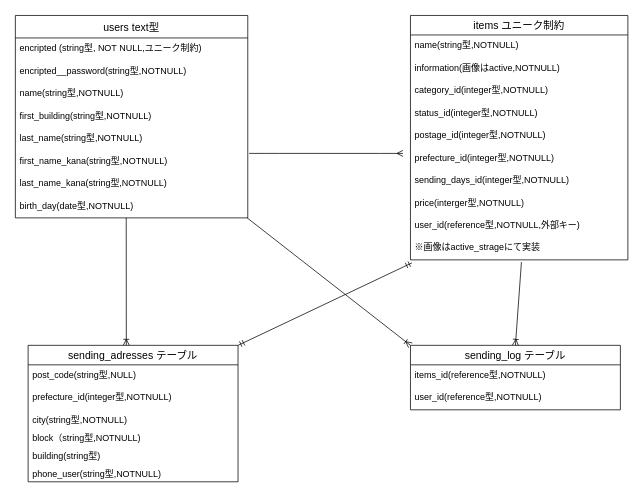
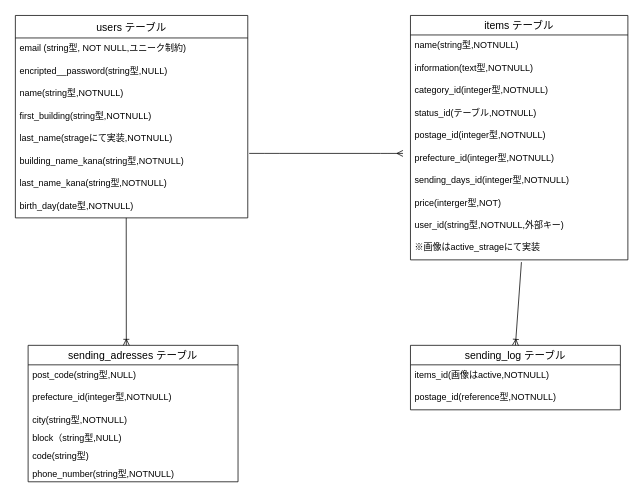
(519, 26) -> (519, 26)
(131, 27) -> (131, 27)
(116, 48) -> (105, 48)
(492, 68) -> (479, 68)
(109, 71) -> (101, 71)
(481, 113) -> (478, 113)
(83, 138) -> (98, 138)
(99, 161) -> (104, 161)
(474, 203) -> (464, 203)
(502, 225) -> (493, 225)
(329, 282) -> none
(325, 304) -> none
(484, 375) -> (484, 375)
(482, 398) -> (490, 398)
(88, 438) -> (81, 438)
(72, 456) -> (66, 456)
(100, 474) -> (105, 474)
